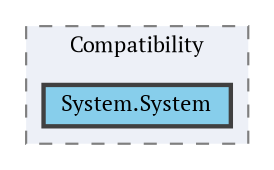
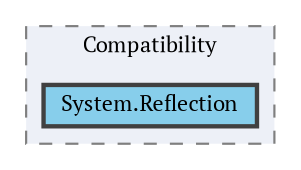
(137, 106) -> (150, 106)
